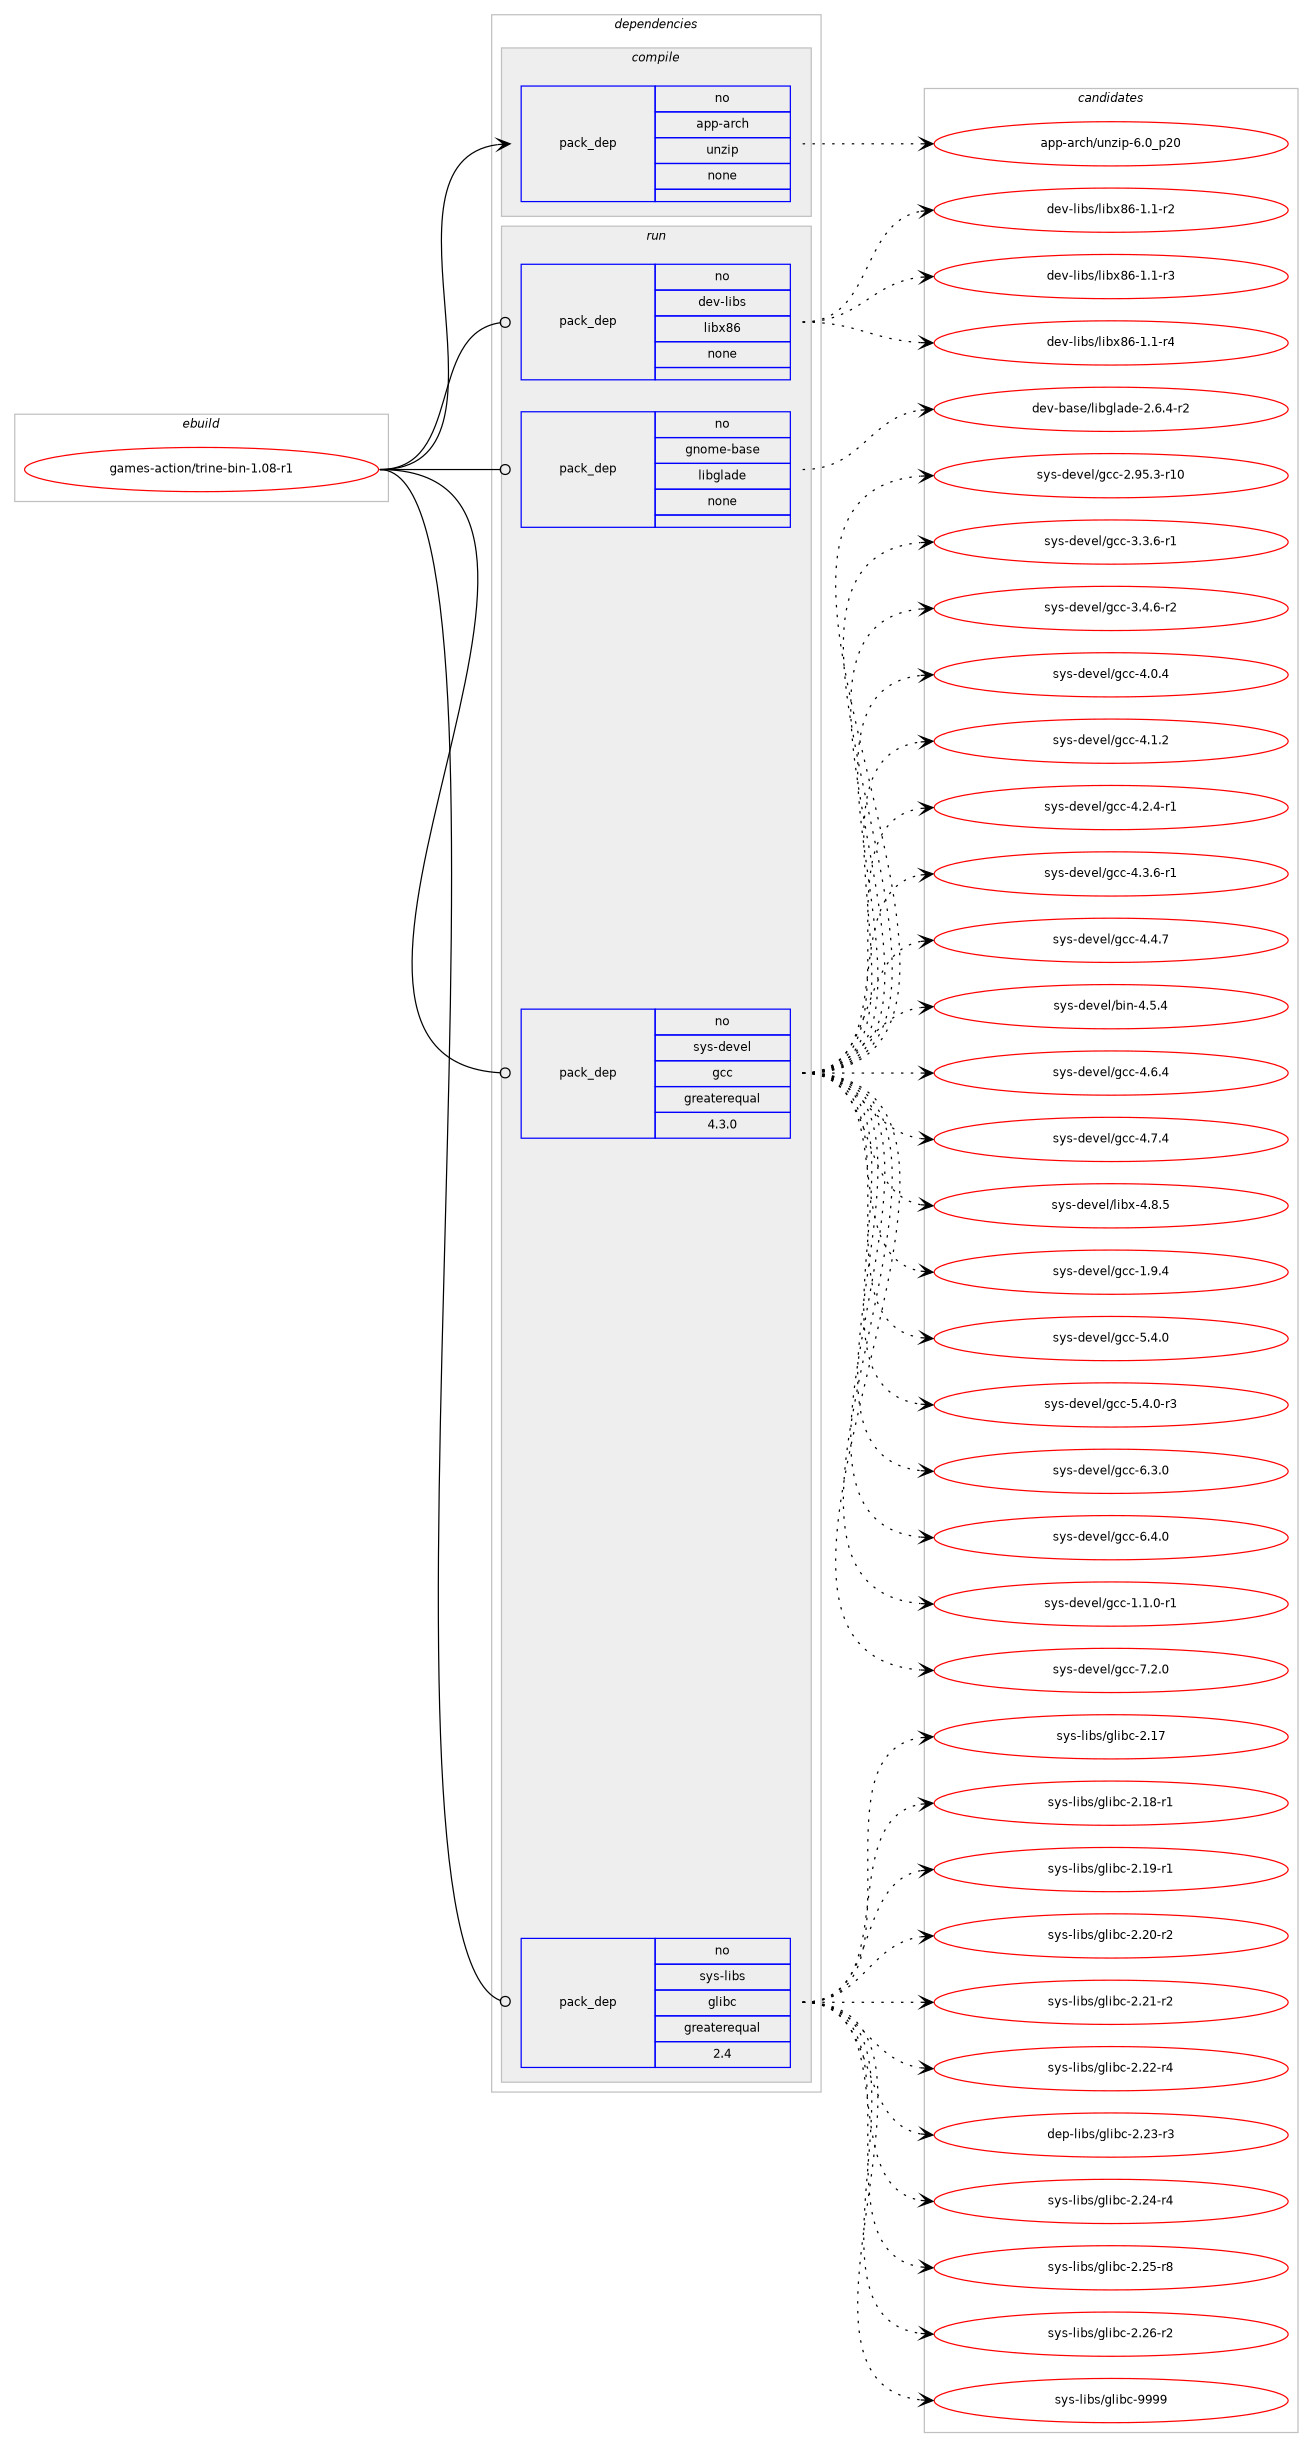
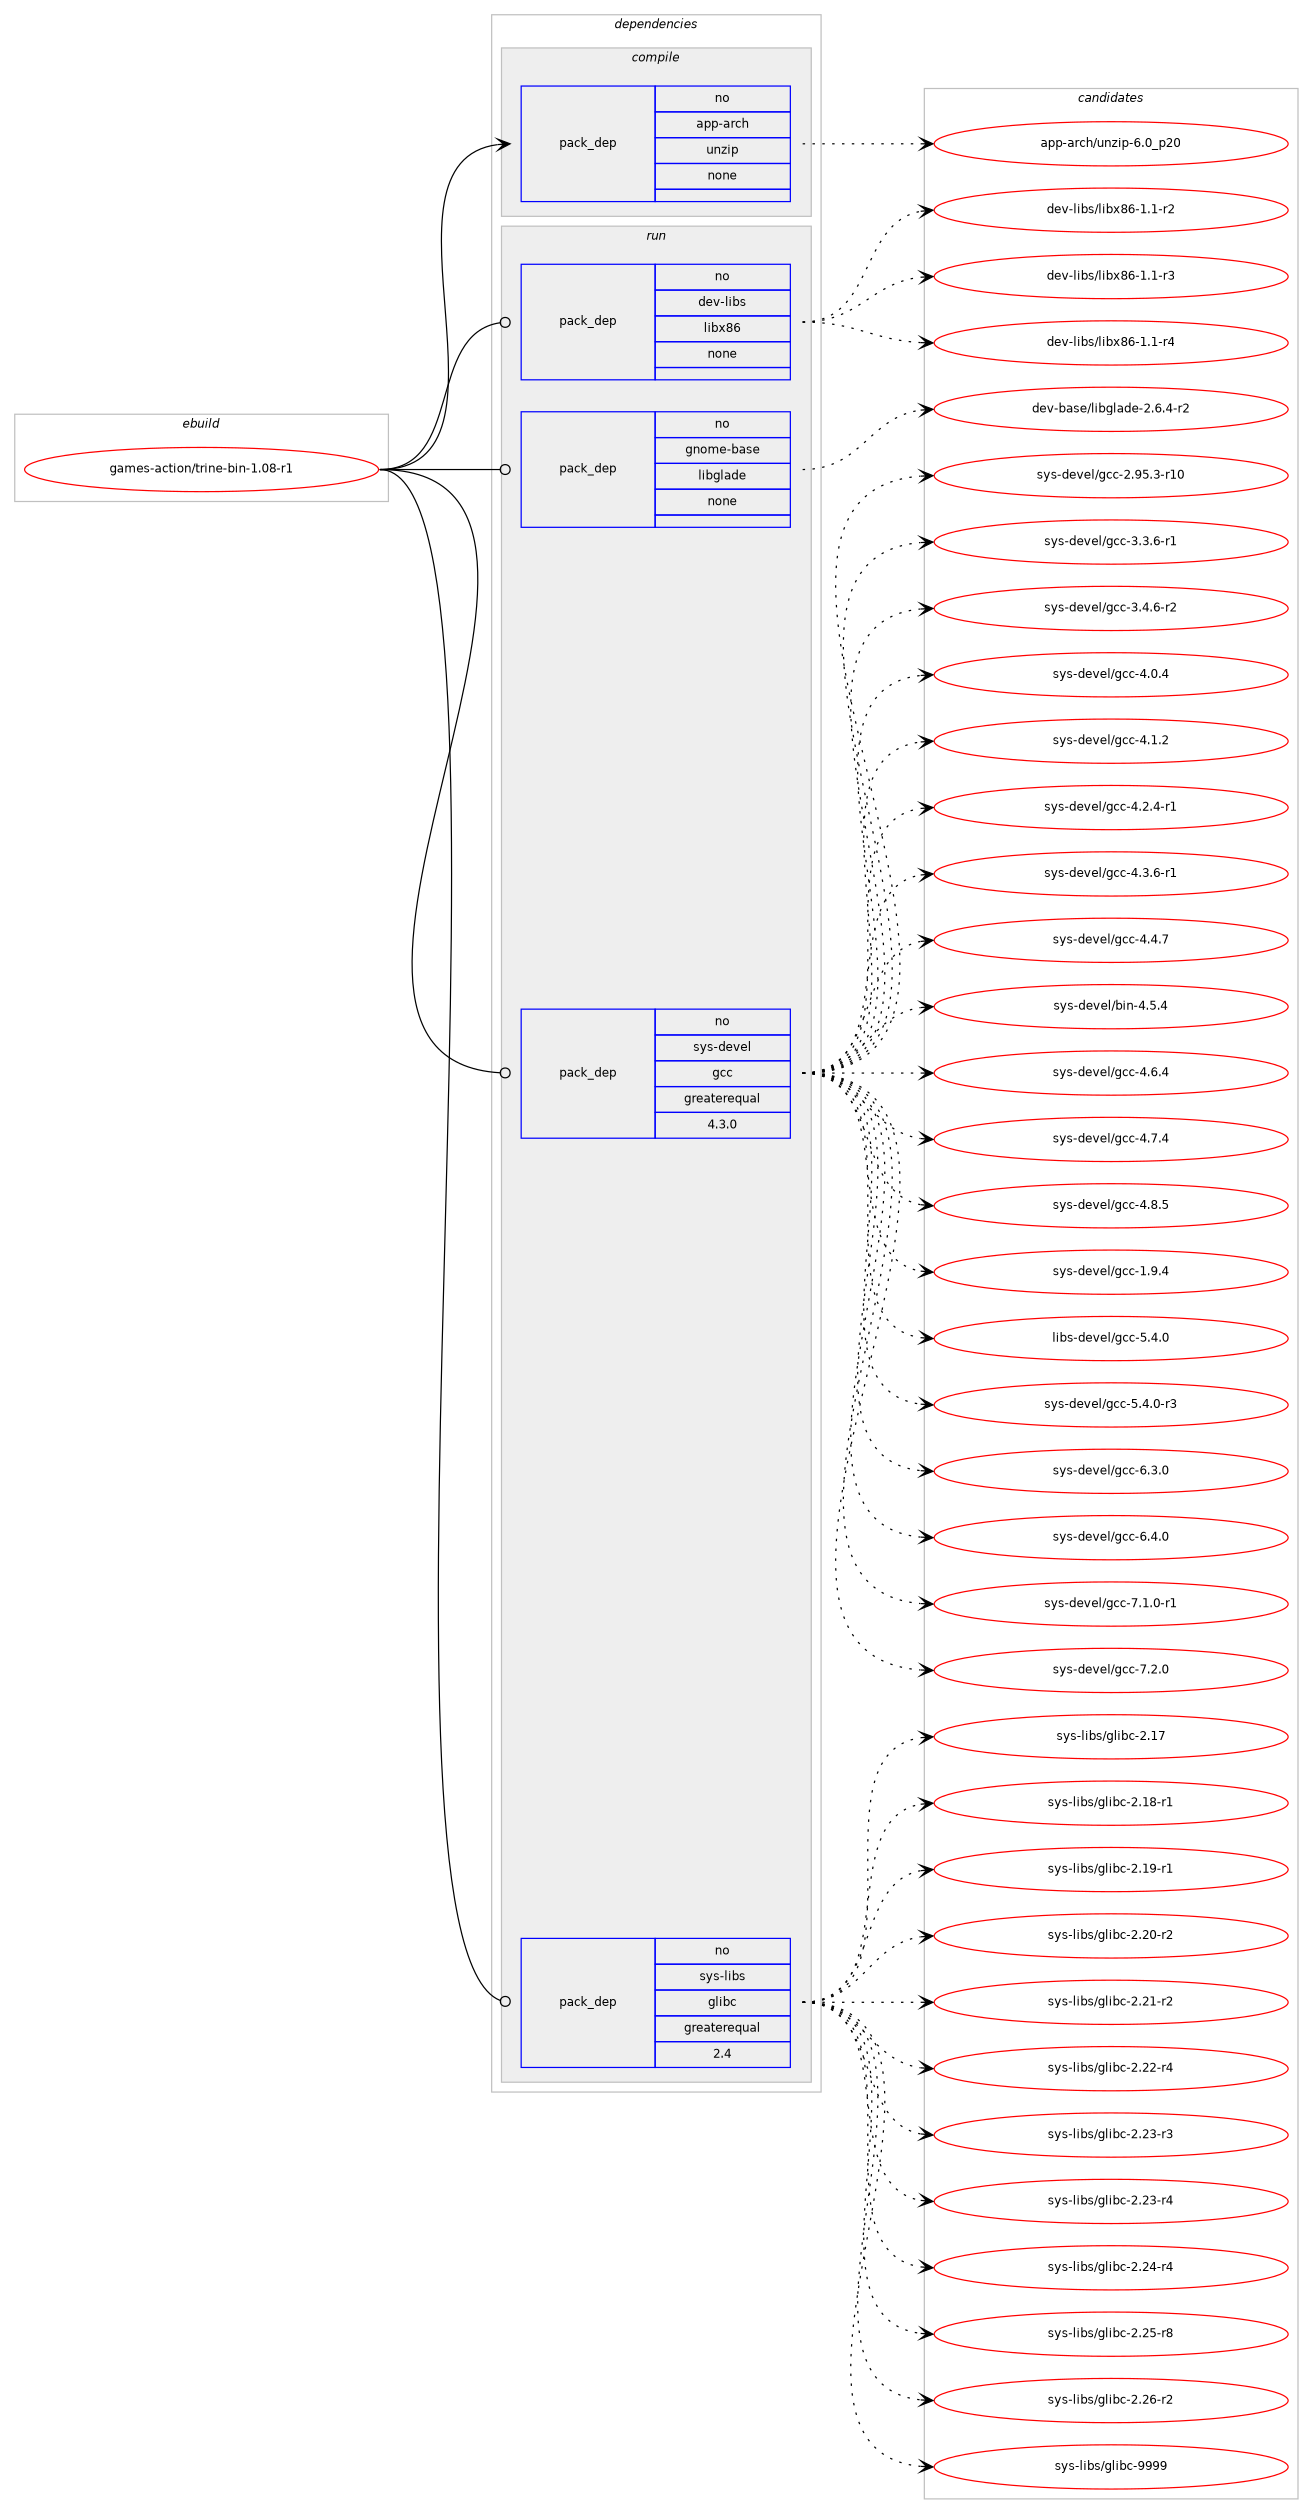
(1111, 1206) -> (1111, 1206)
(1111, 1339) -> (1111, 1339)
(1111, 1604) -> (1111, 1604)
(1111, 2135) -> (1111, 2135)
none -> (1111, 2201)
